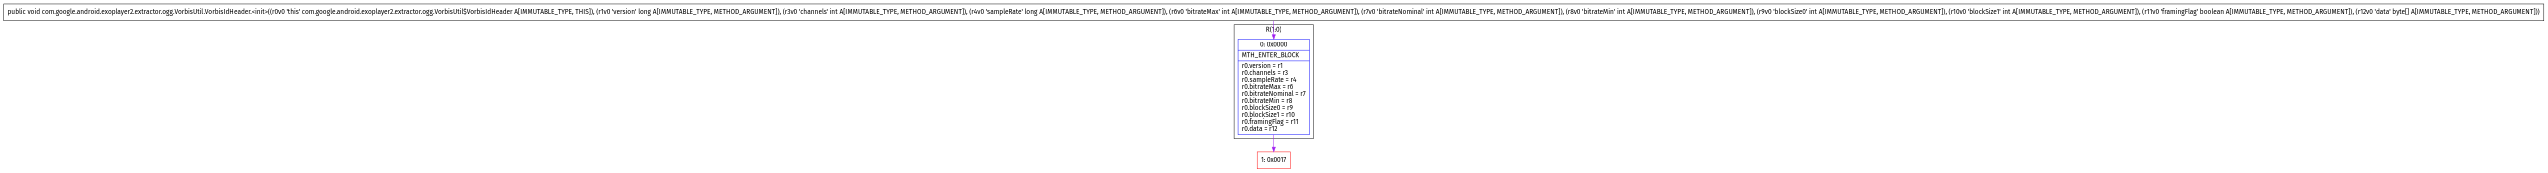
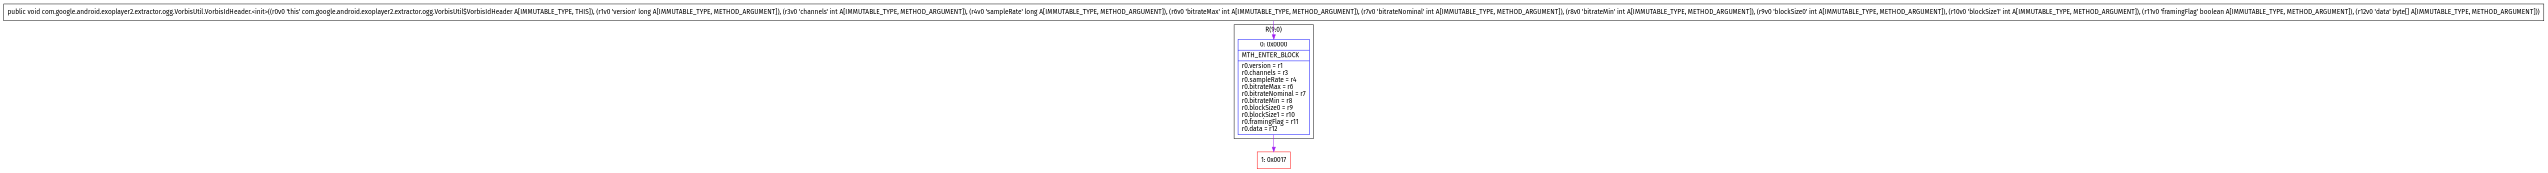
(1274, 30) -> (1274, 30)
